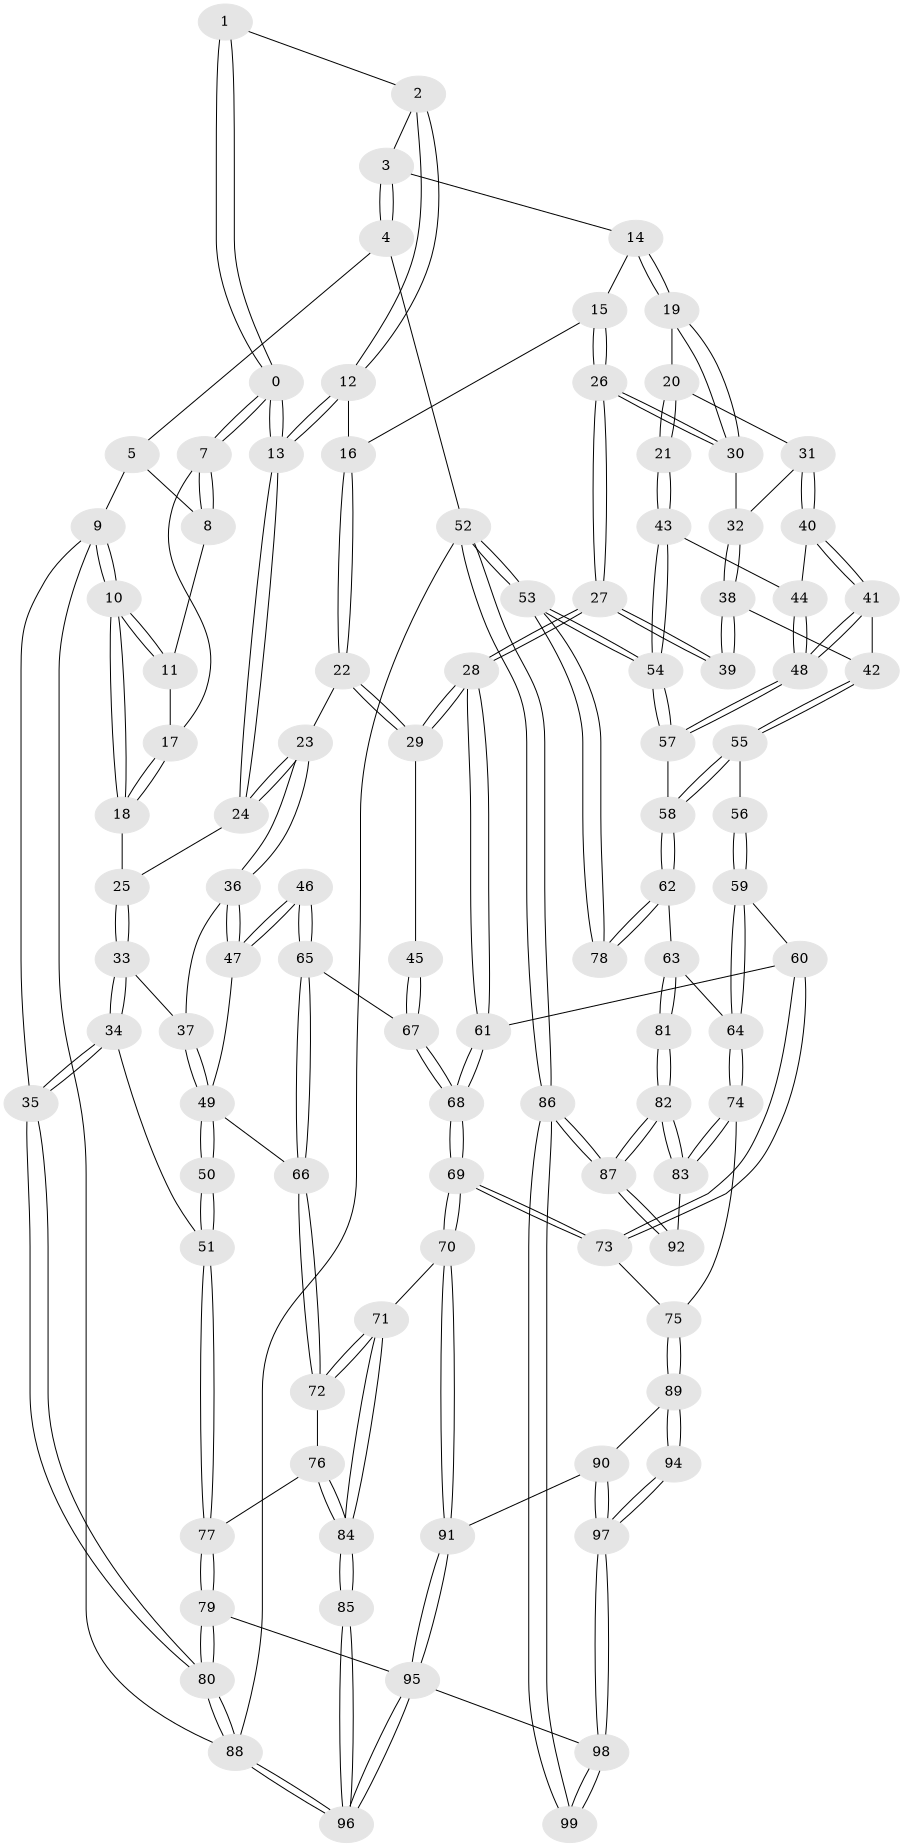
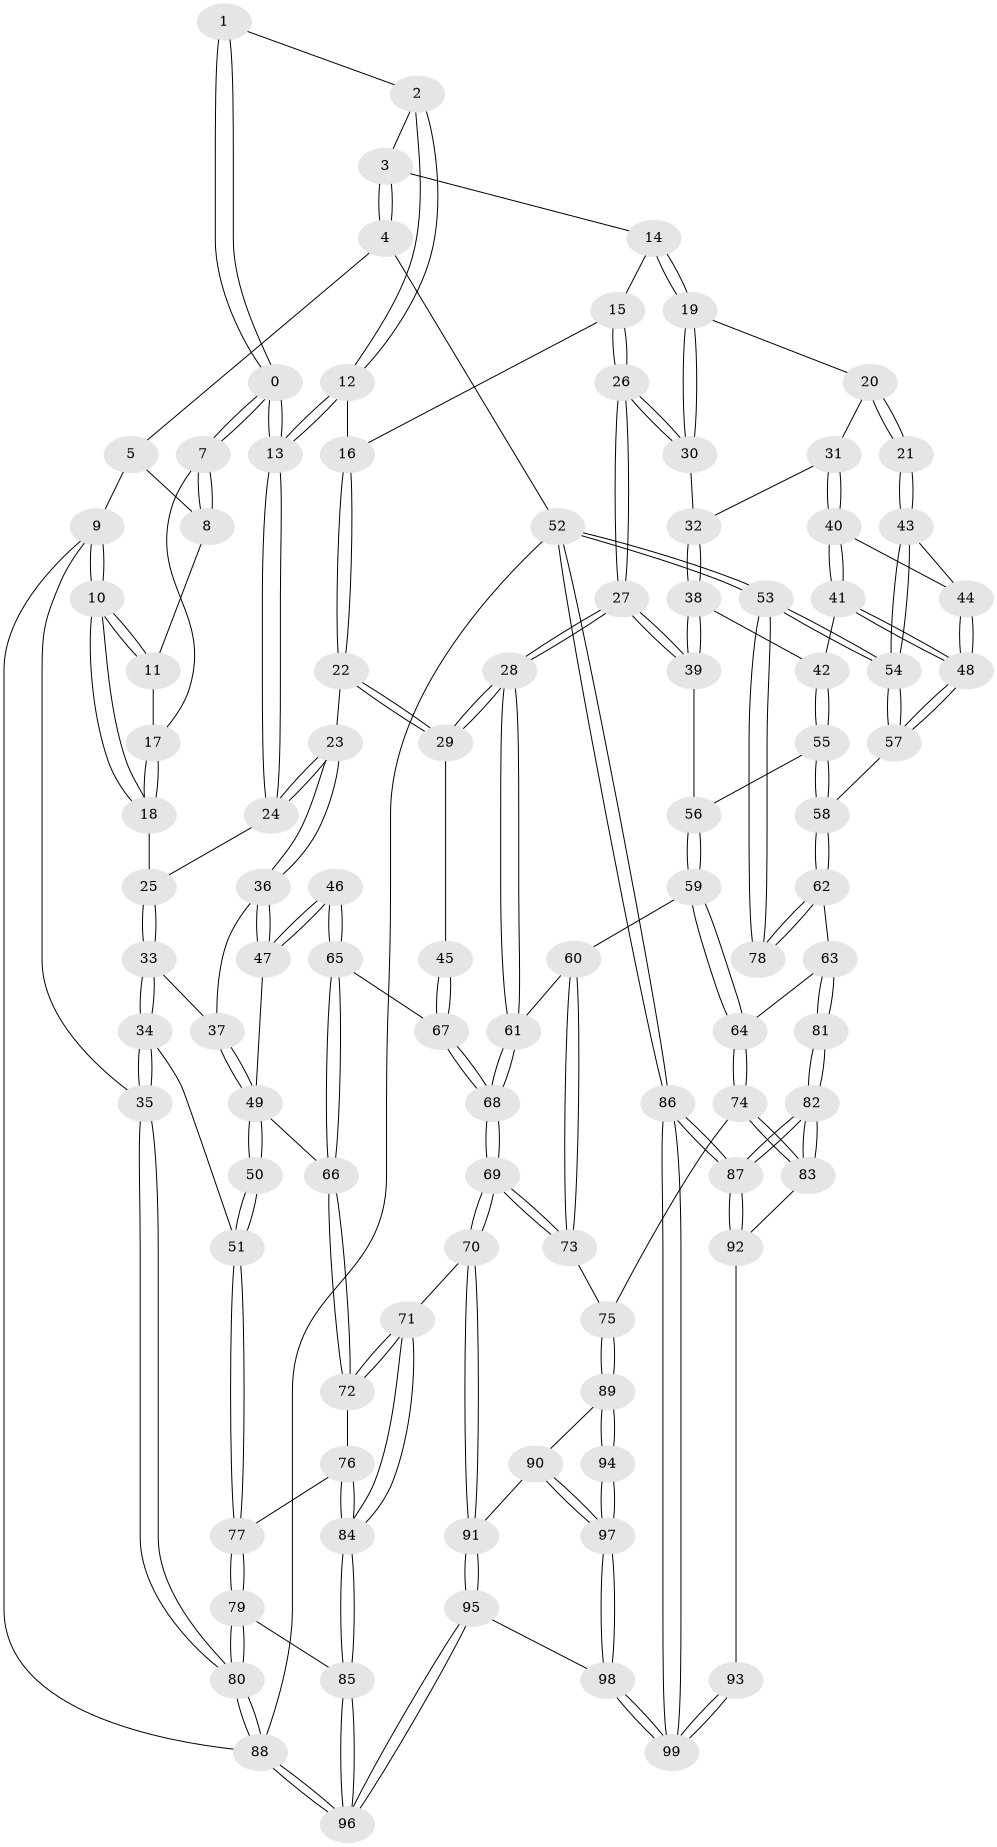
none -> (694, 743)
(310, 1644) -> (296, 1647)
none -> (736, 1680)
